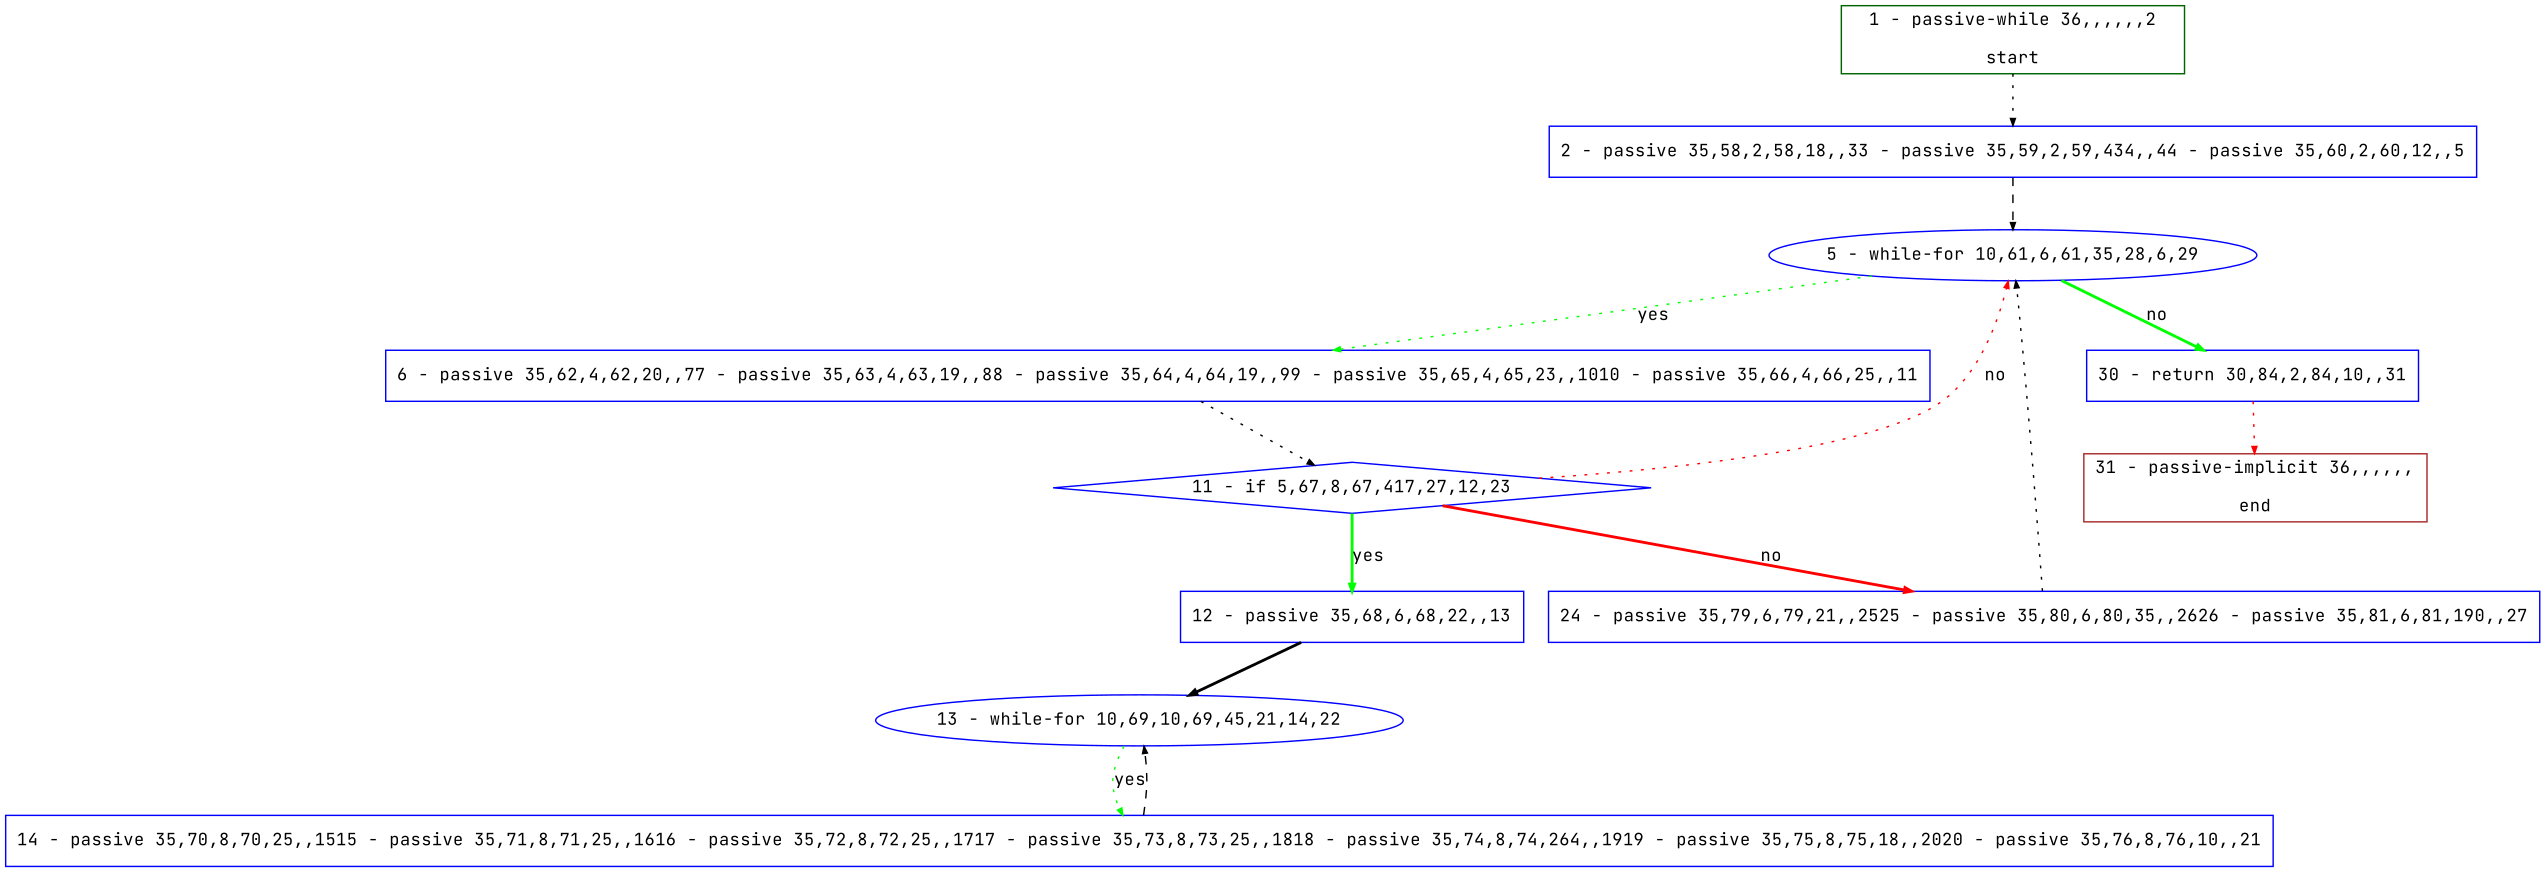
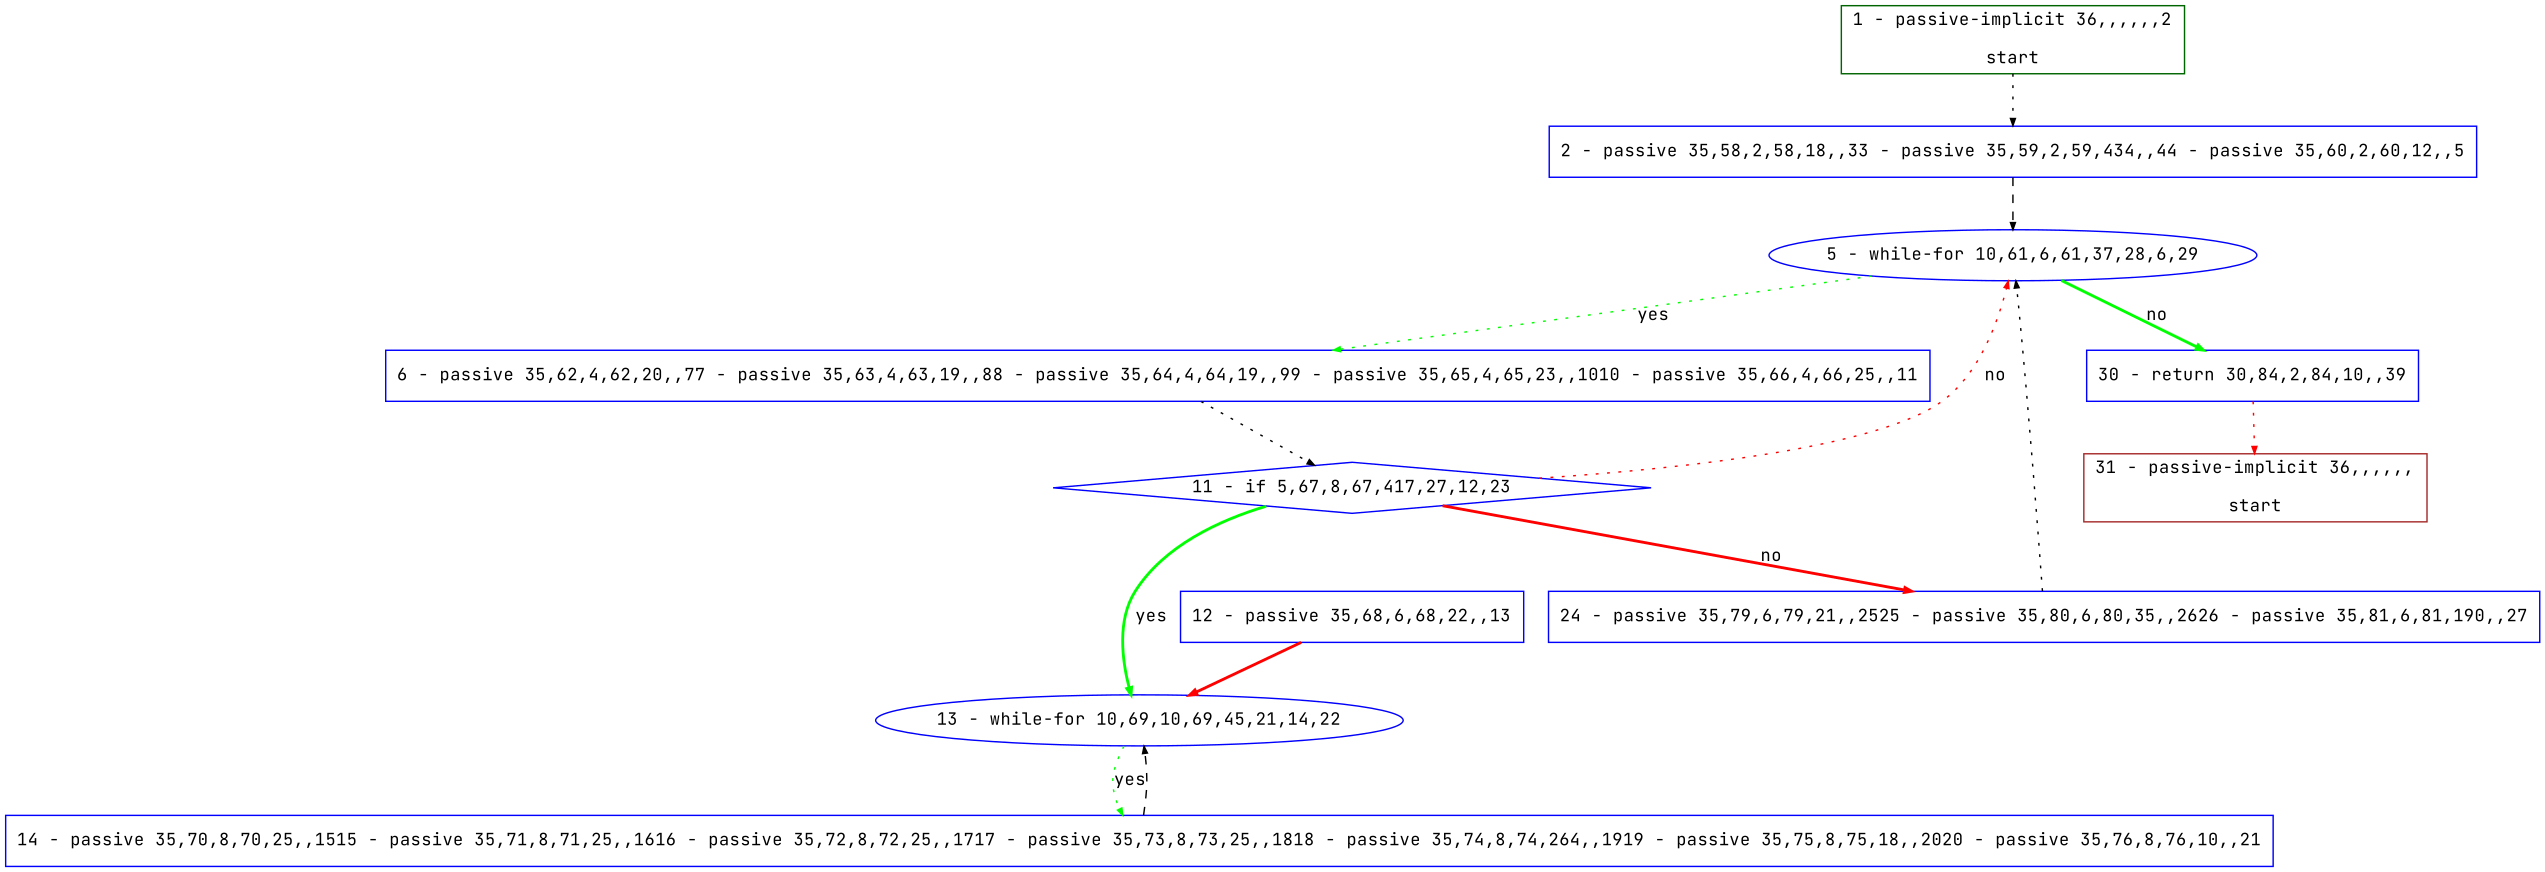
(2013, 40) -> (2013, 40)
(2013, 255) -> (2013, 255)
(2253, 376) -> (2253, 376)
(2255, 488) -> (2255, 488)
(1352, 549) -> (1154, 568)
(1249, 667) -> (1249, 667)
